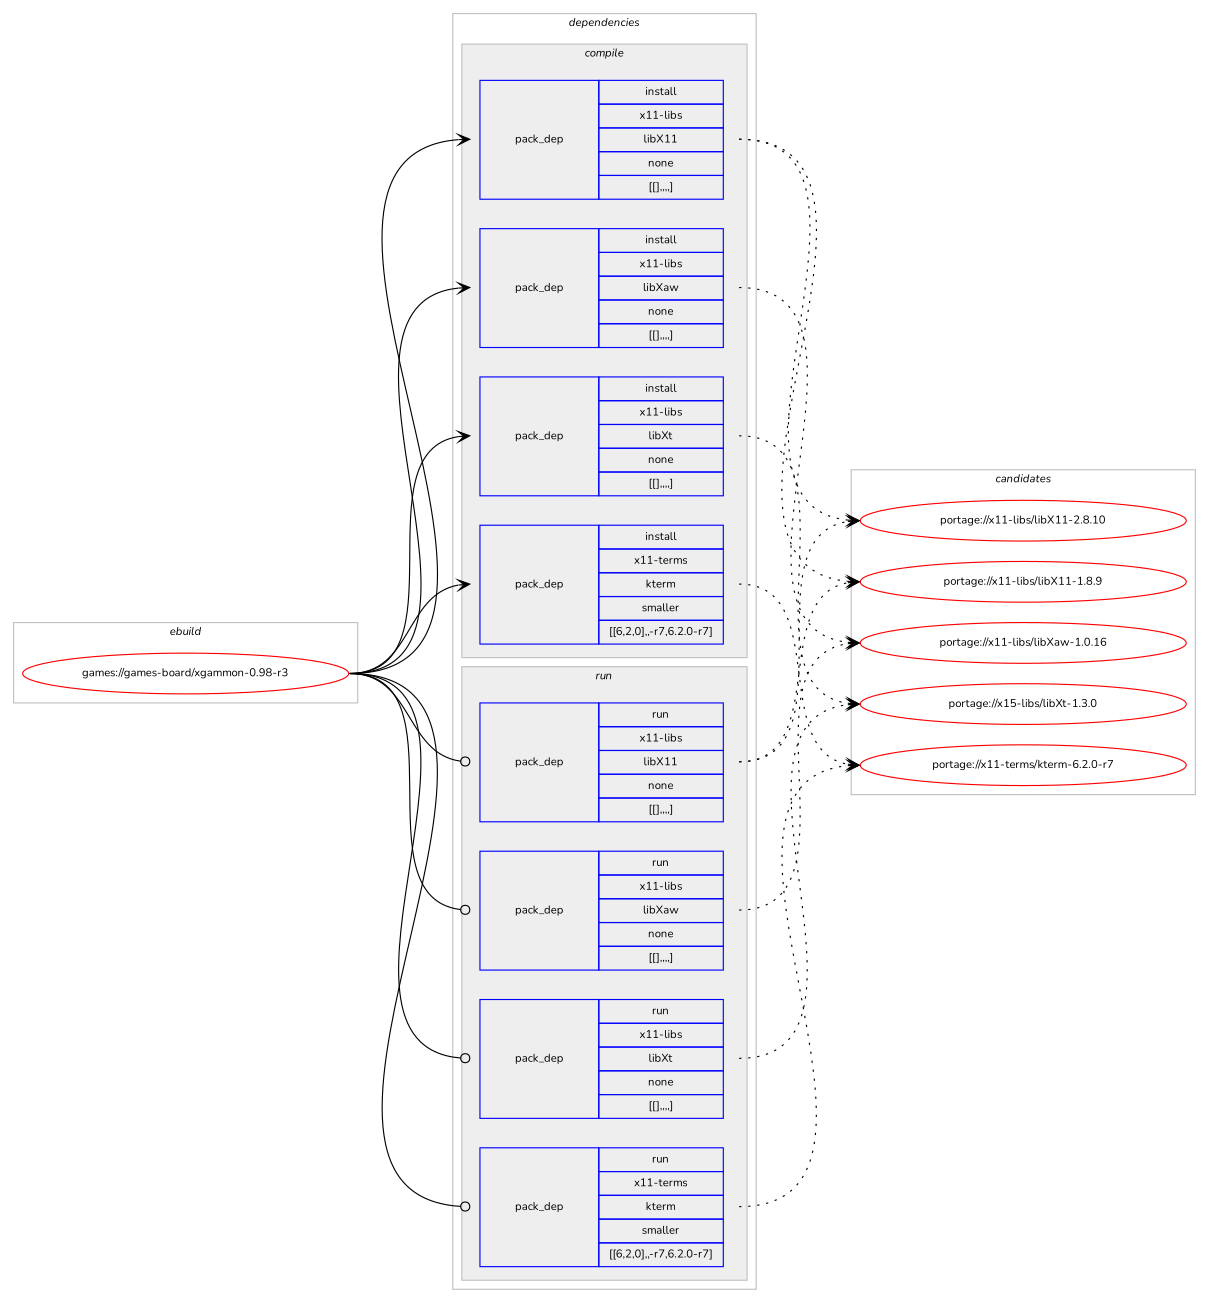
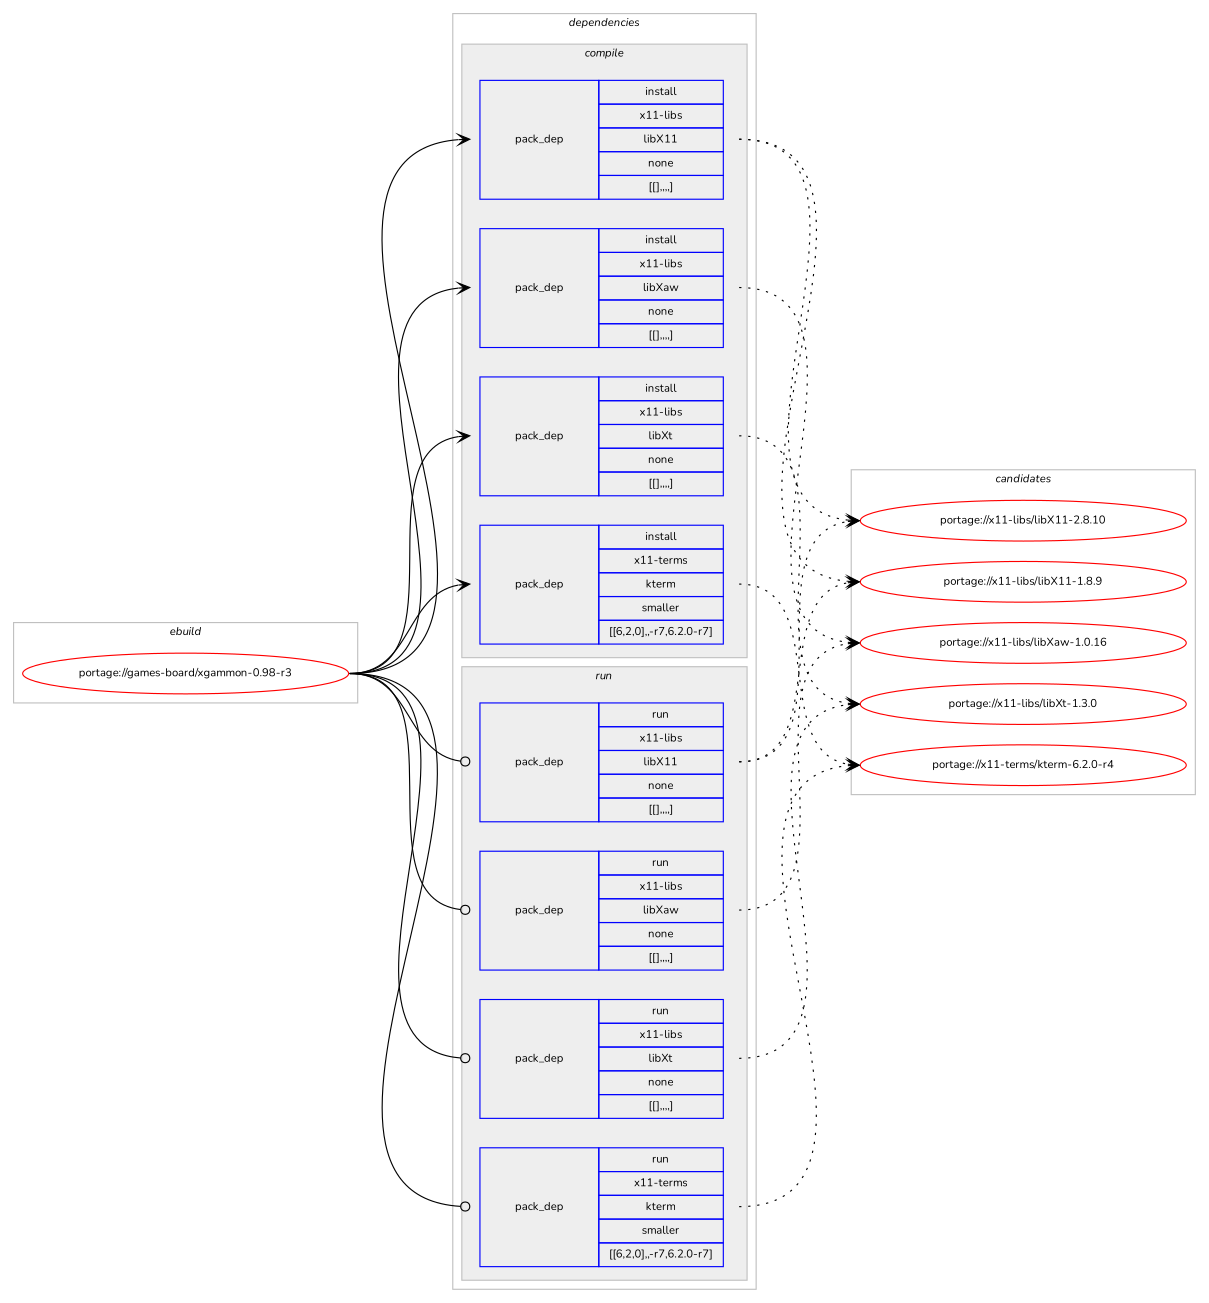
(186, 674) -> (186, 674)
(1023, 704) -> (1023, 704)
(1023, 765) -> (1023, 765)
